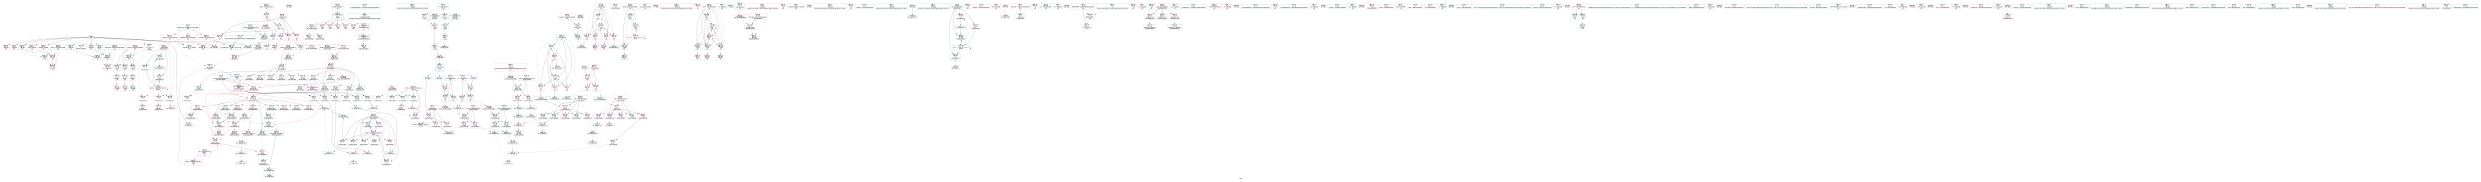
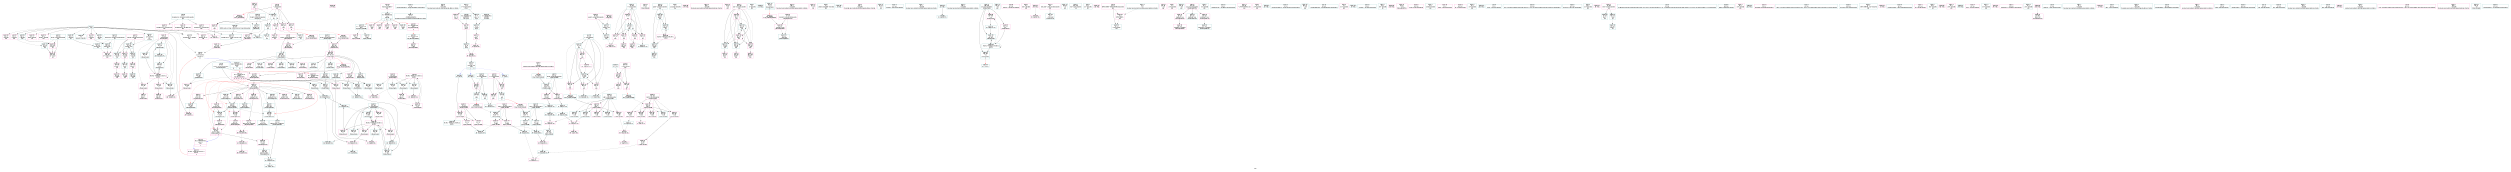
(267, 6) -> none
